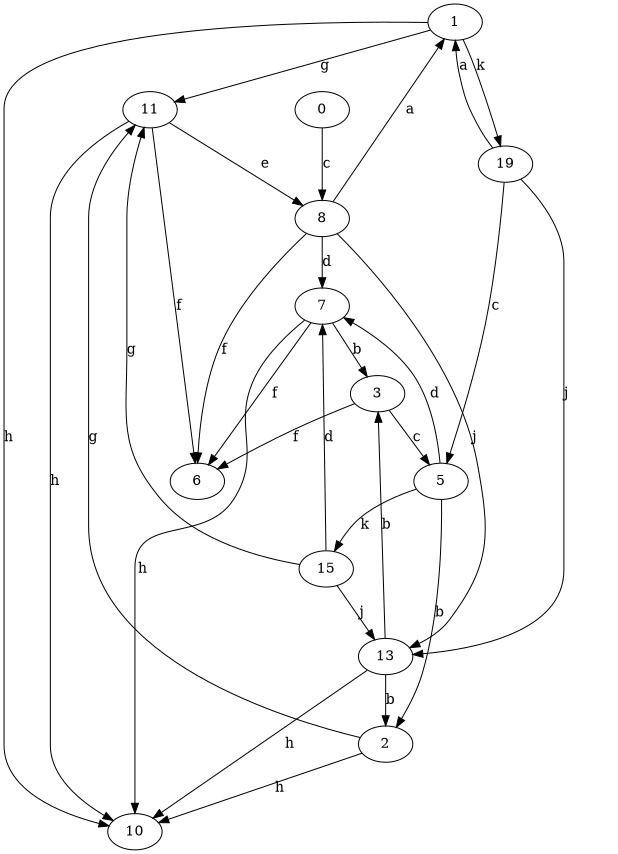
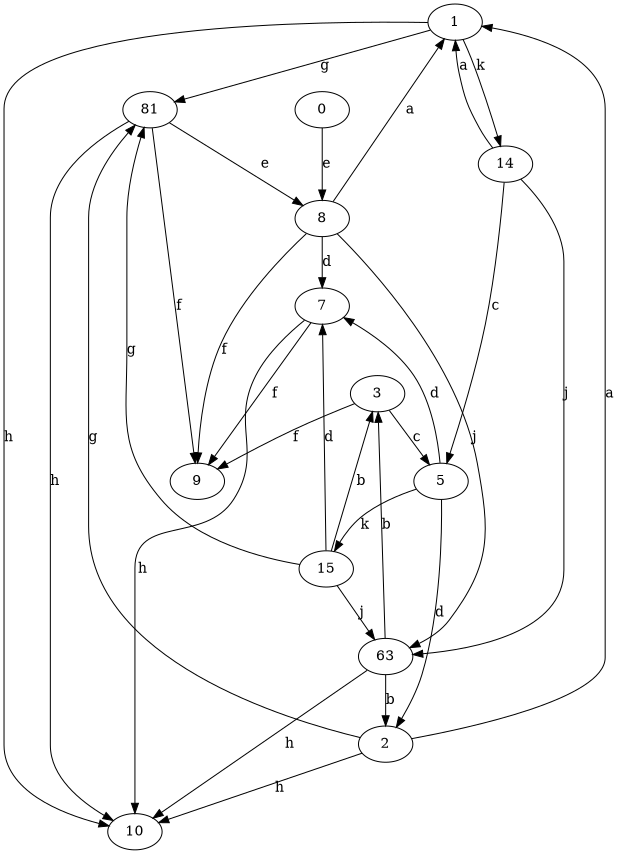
(150, 110) -> (150, 110)
(327, 164) -> (327, 164)
(505, 164) -> (505, 164)
(347, 346) -> (350, 486)
none -> (605, 417)
(197, 481) -> (197, 481)
(440, 613) -> (440, 613)
(386, 657) -> (386, 657)
